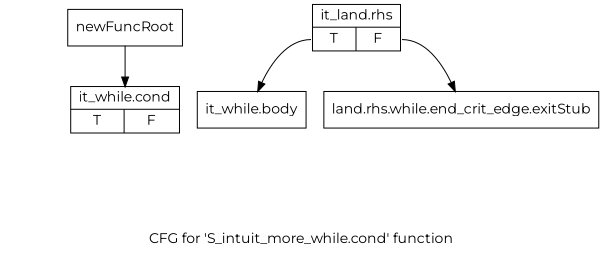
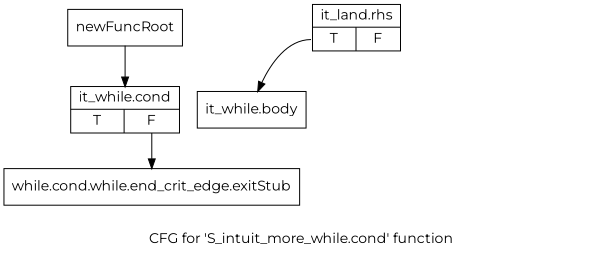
(461, 110) -> none
none -> (152, 187)
